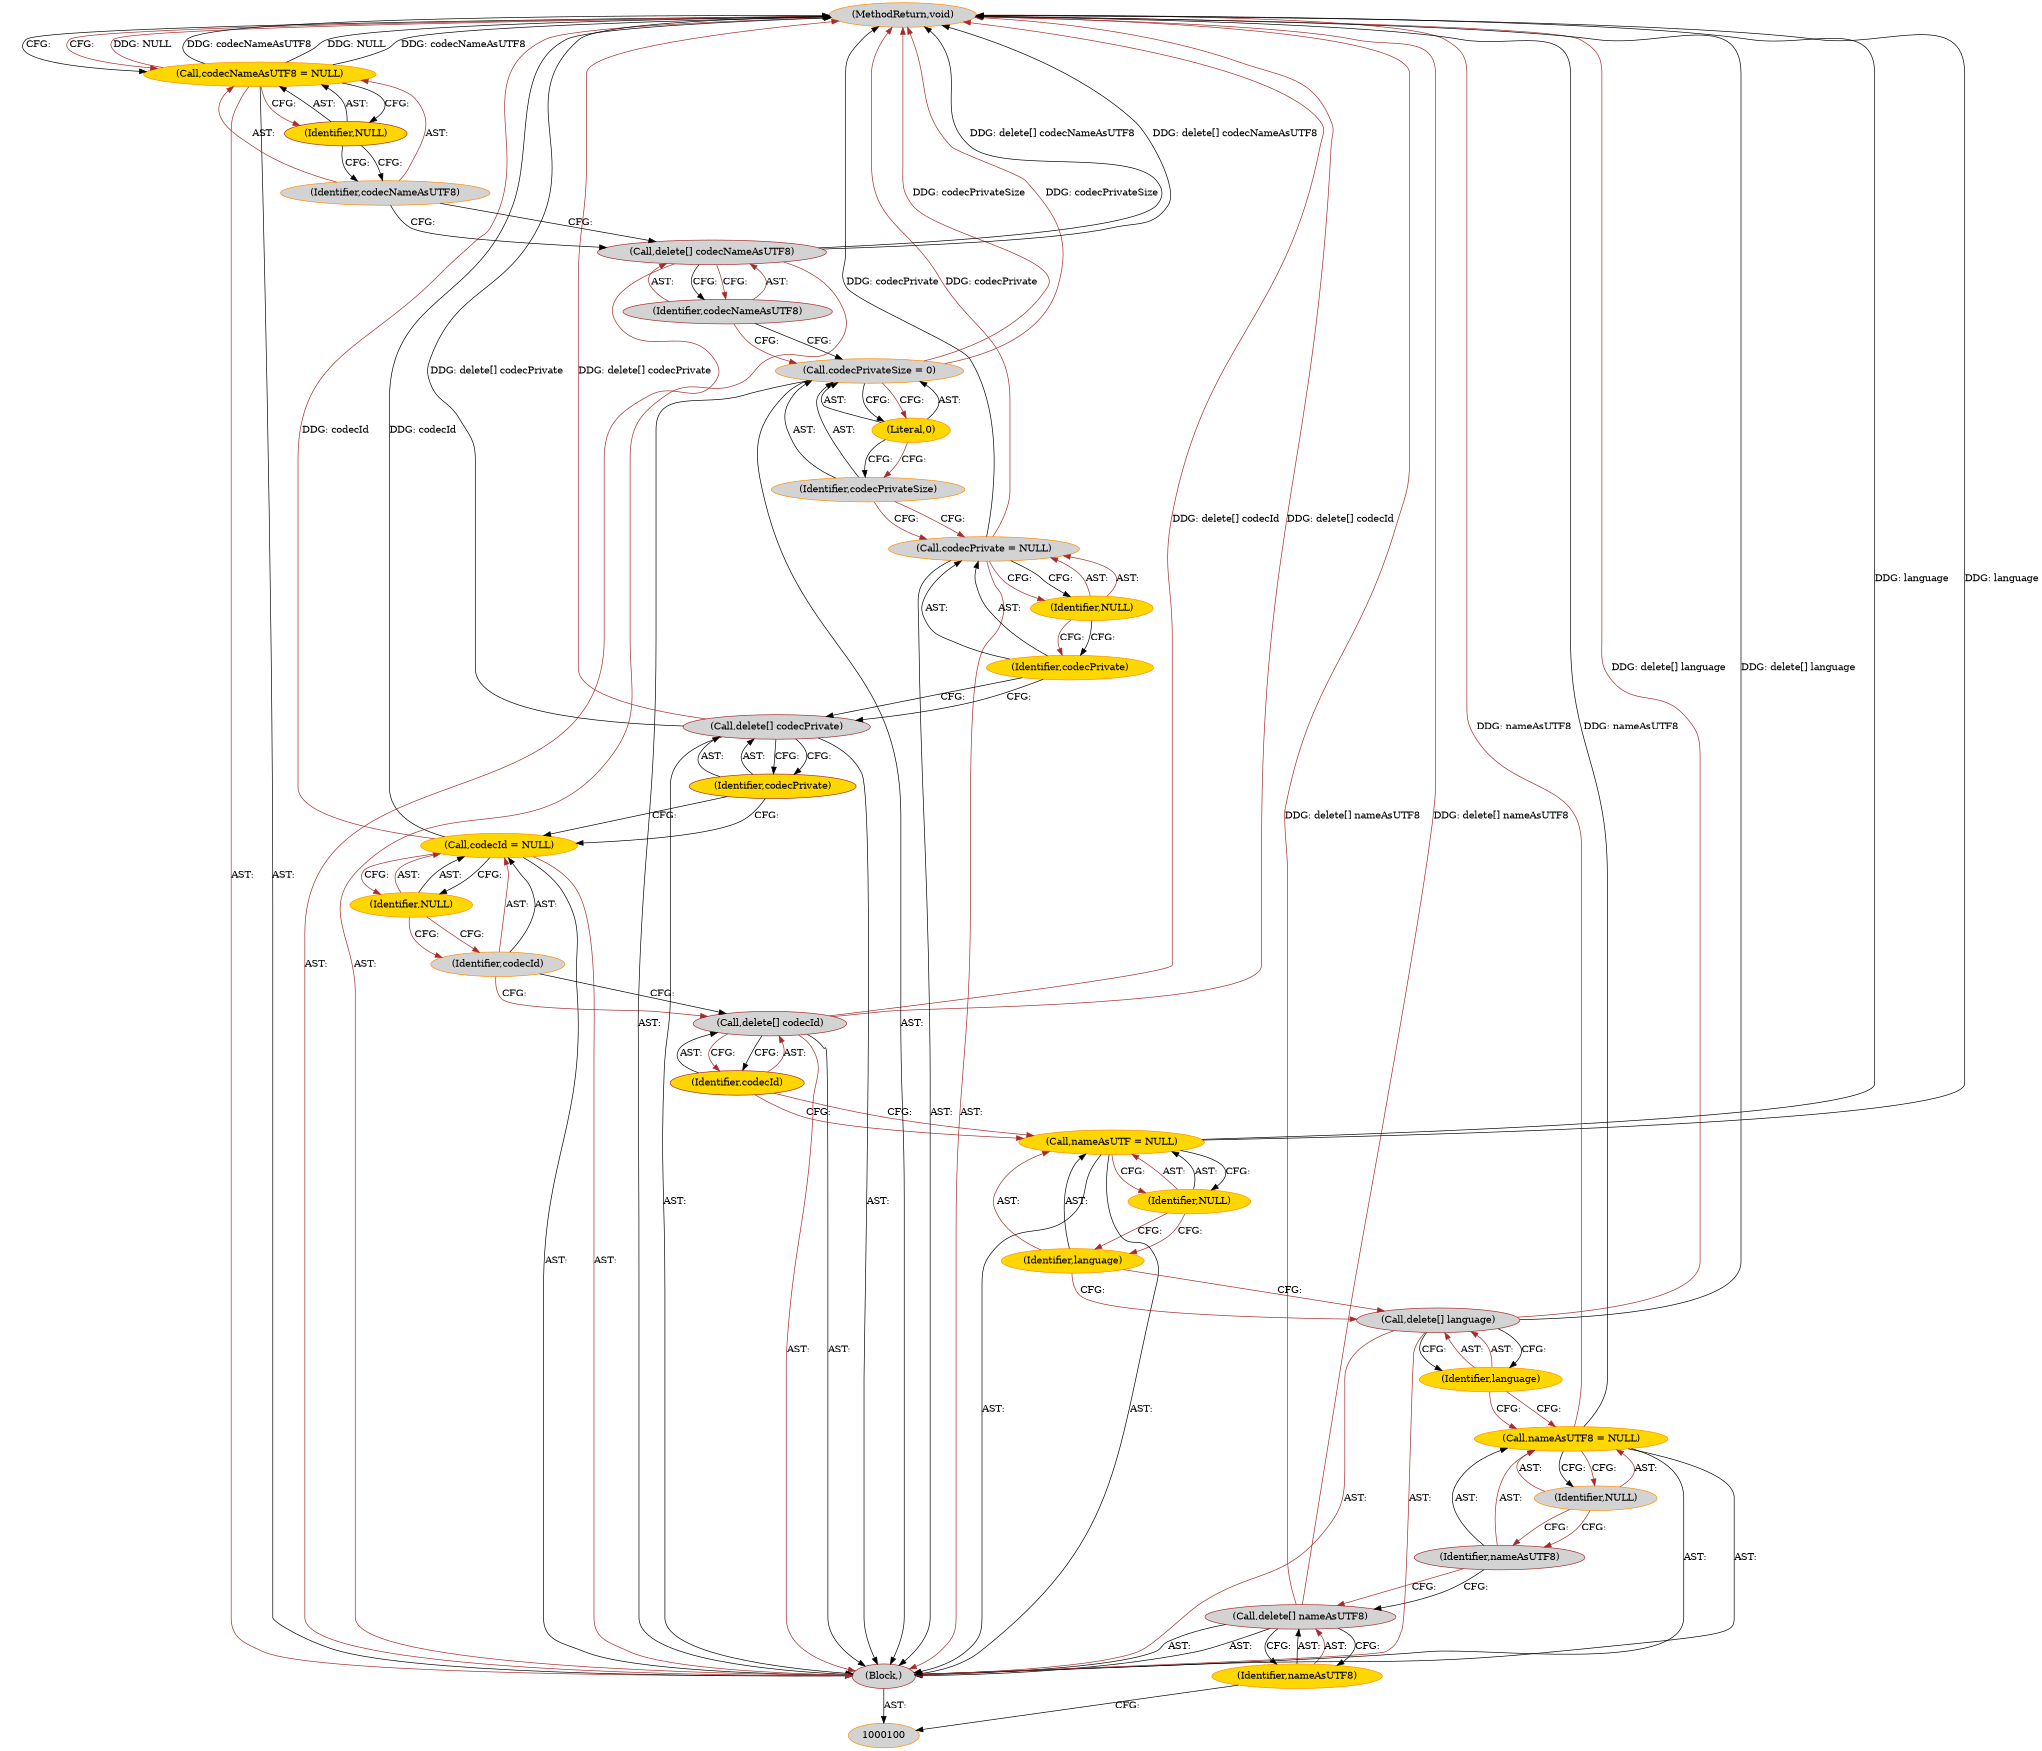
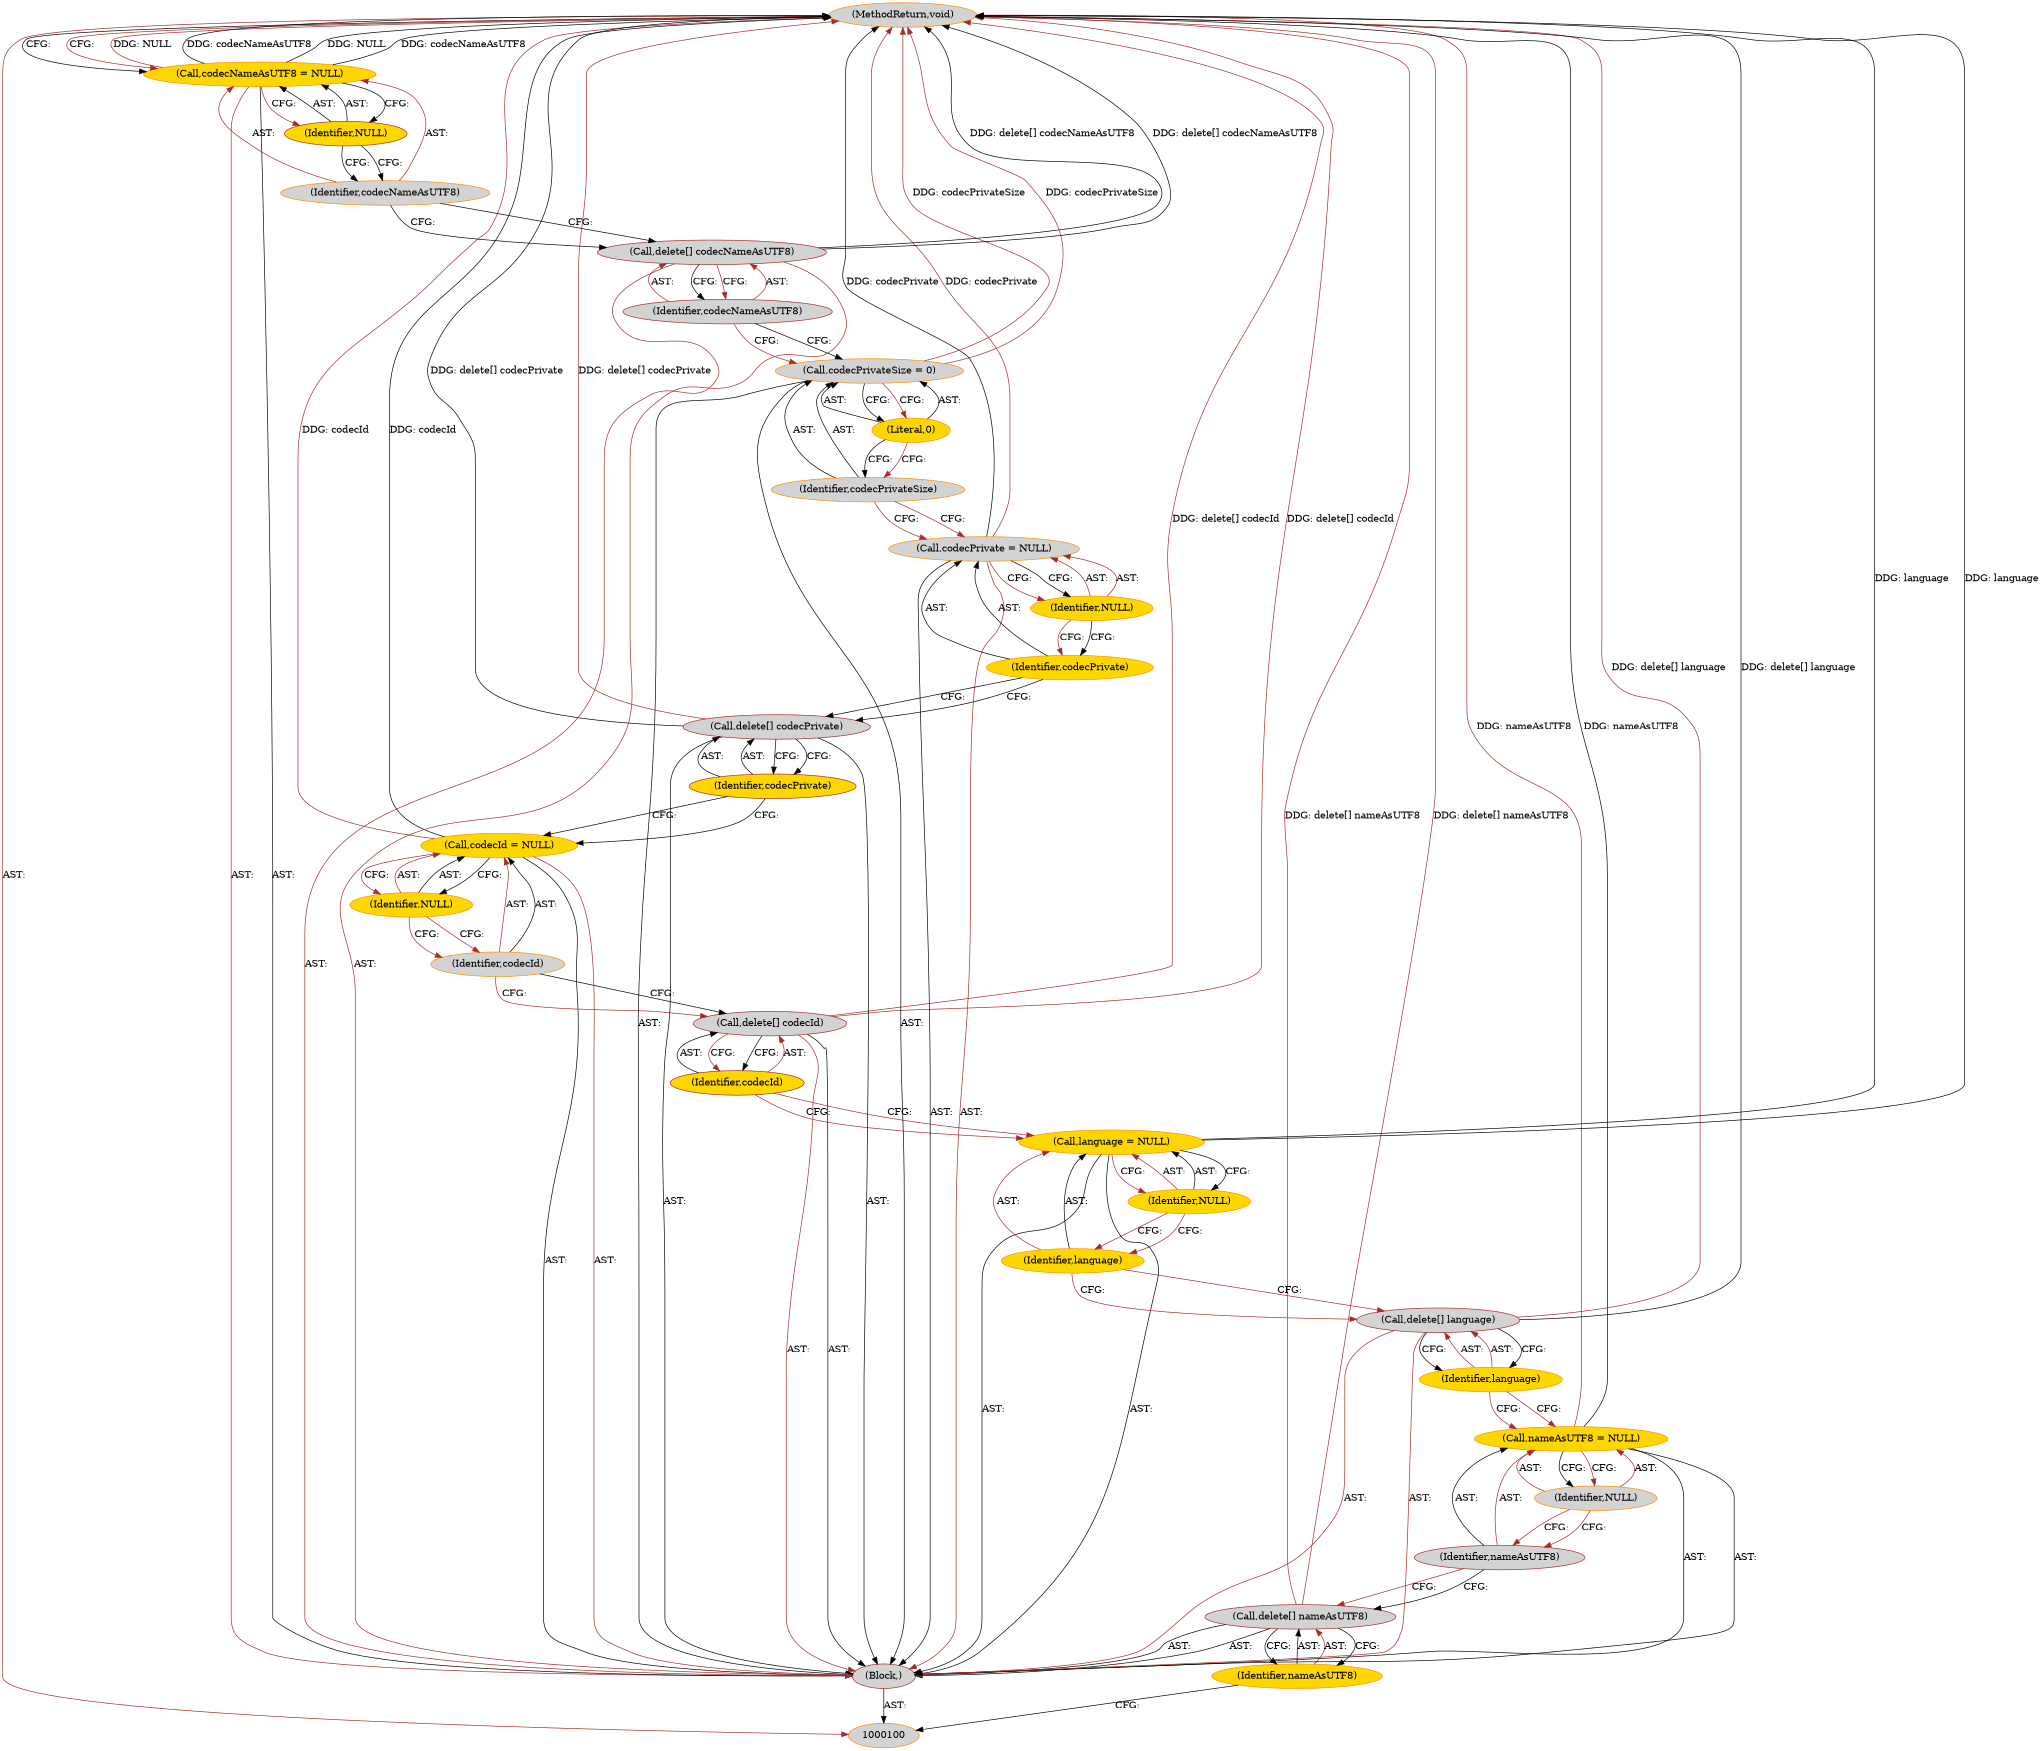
none -> (3, 872)
(1112, 1142) -> (1112, 1142)
